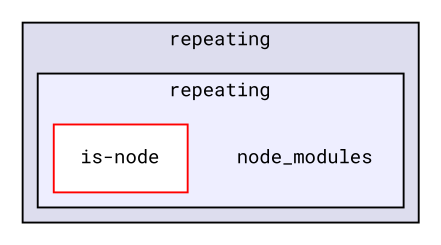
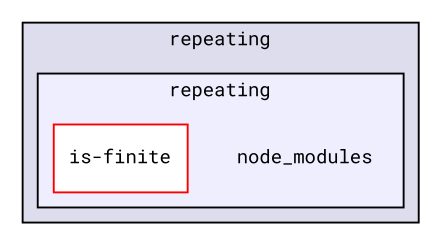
(121, 158) -> (121, 158)
